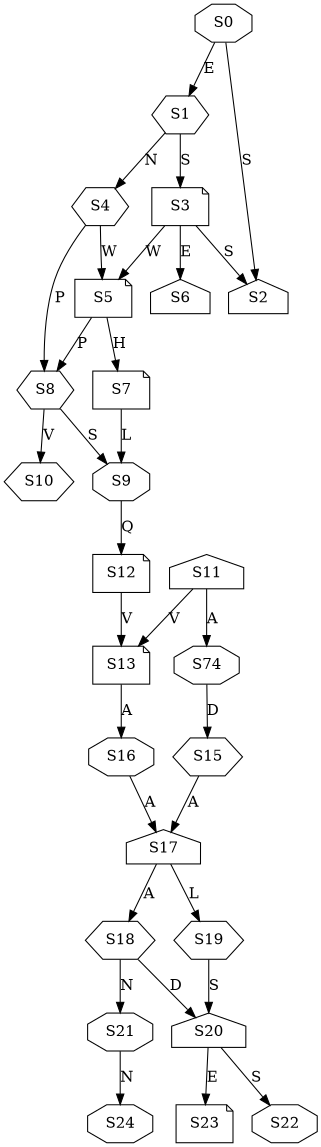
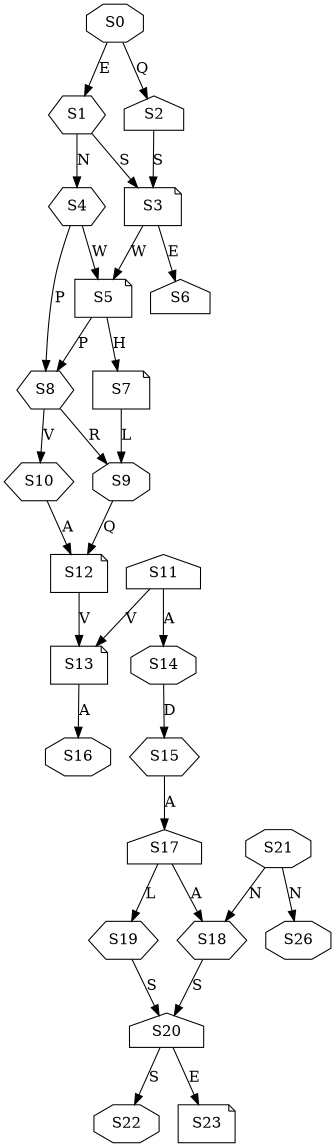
(247, 161) -> (142, 69)
(218, 251) -> (153, 154)
(93, 436) -> (94, 436)
none -> (57, 523)
(207, 665) -> (163, 665)
(141, 799) -> none
(120, 981) -> (248, 890)
(176, 986) -> (197, 986)
(120, 1124) -> (298, 940)
